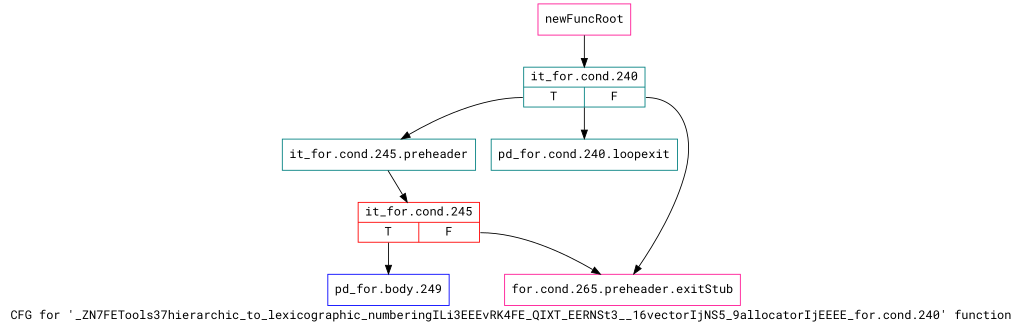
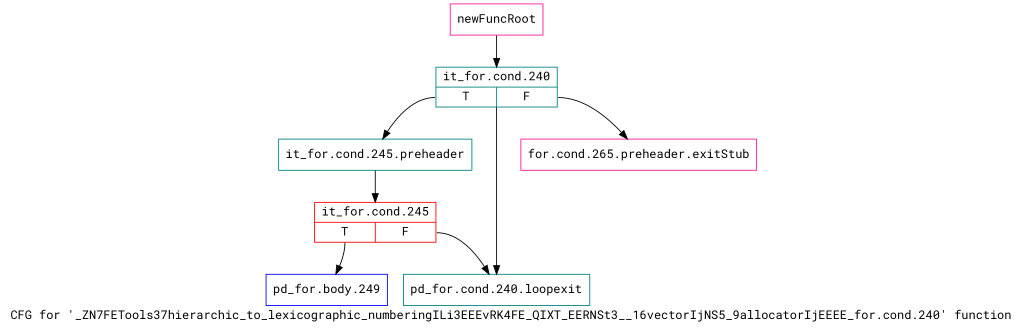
(539, 244) -> (465, 244)
